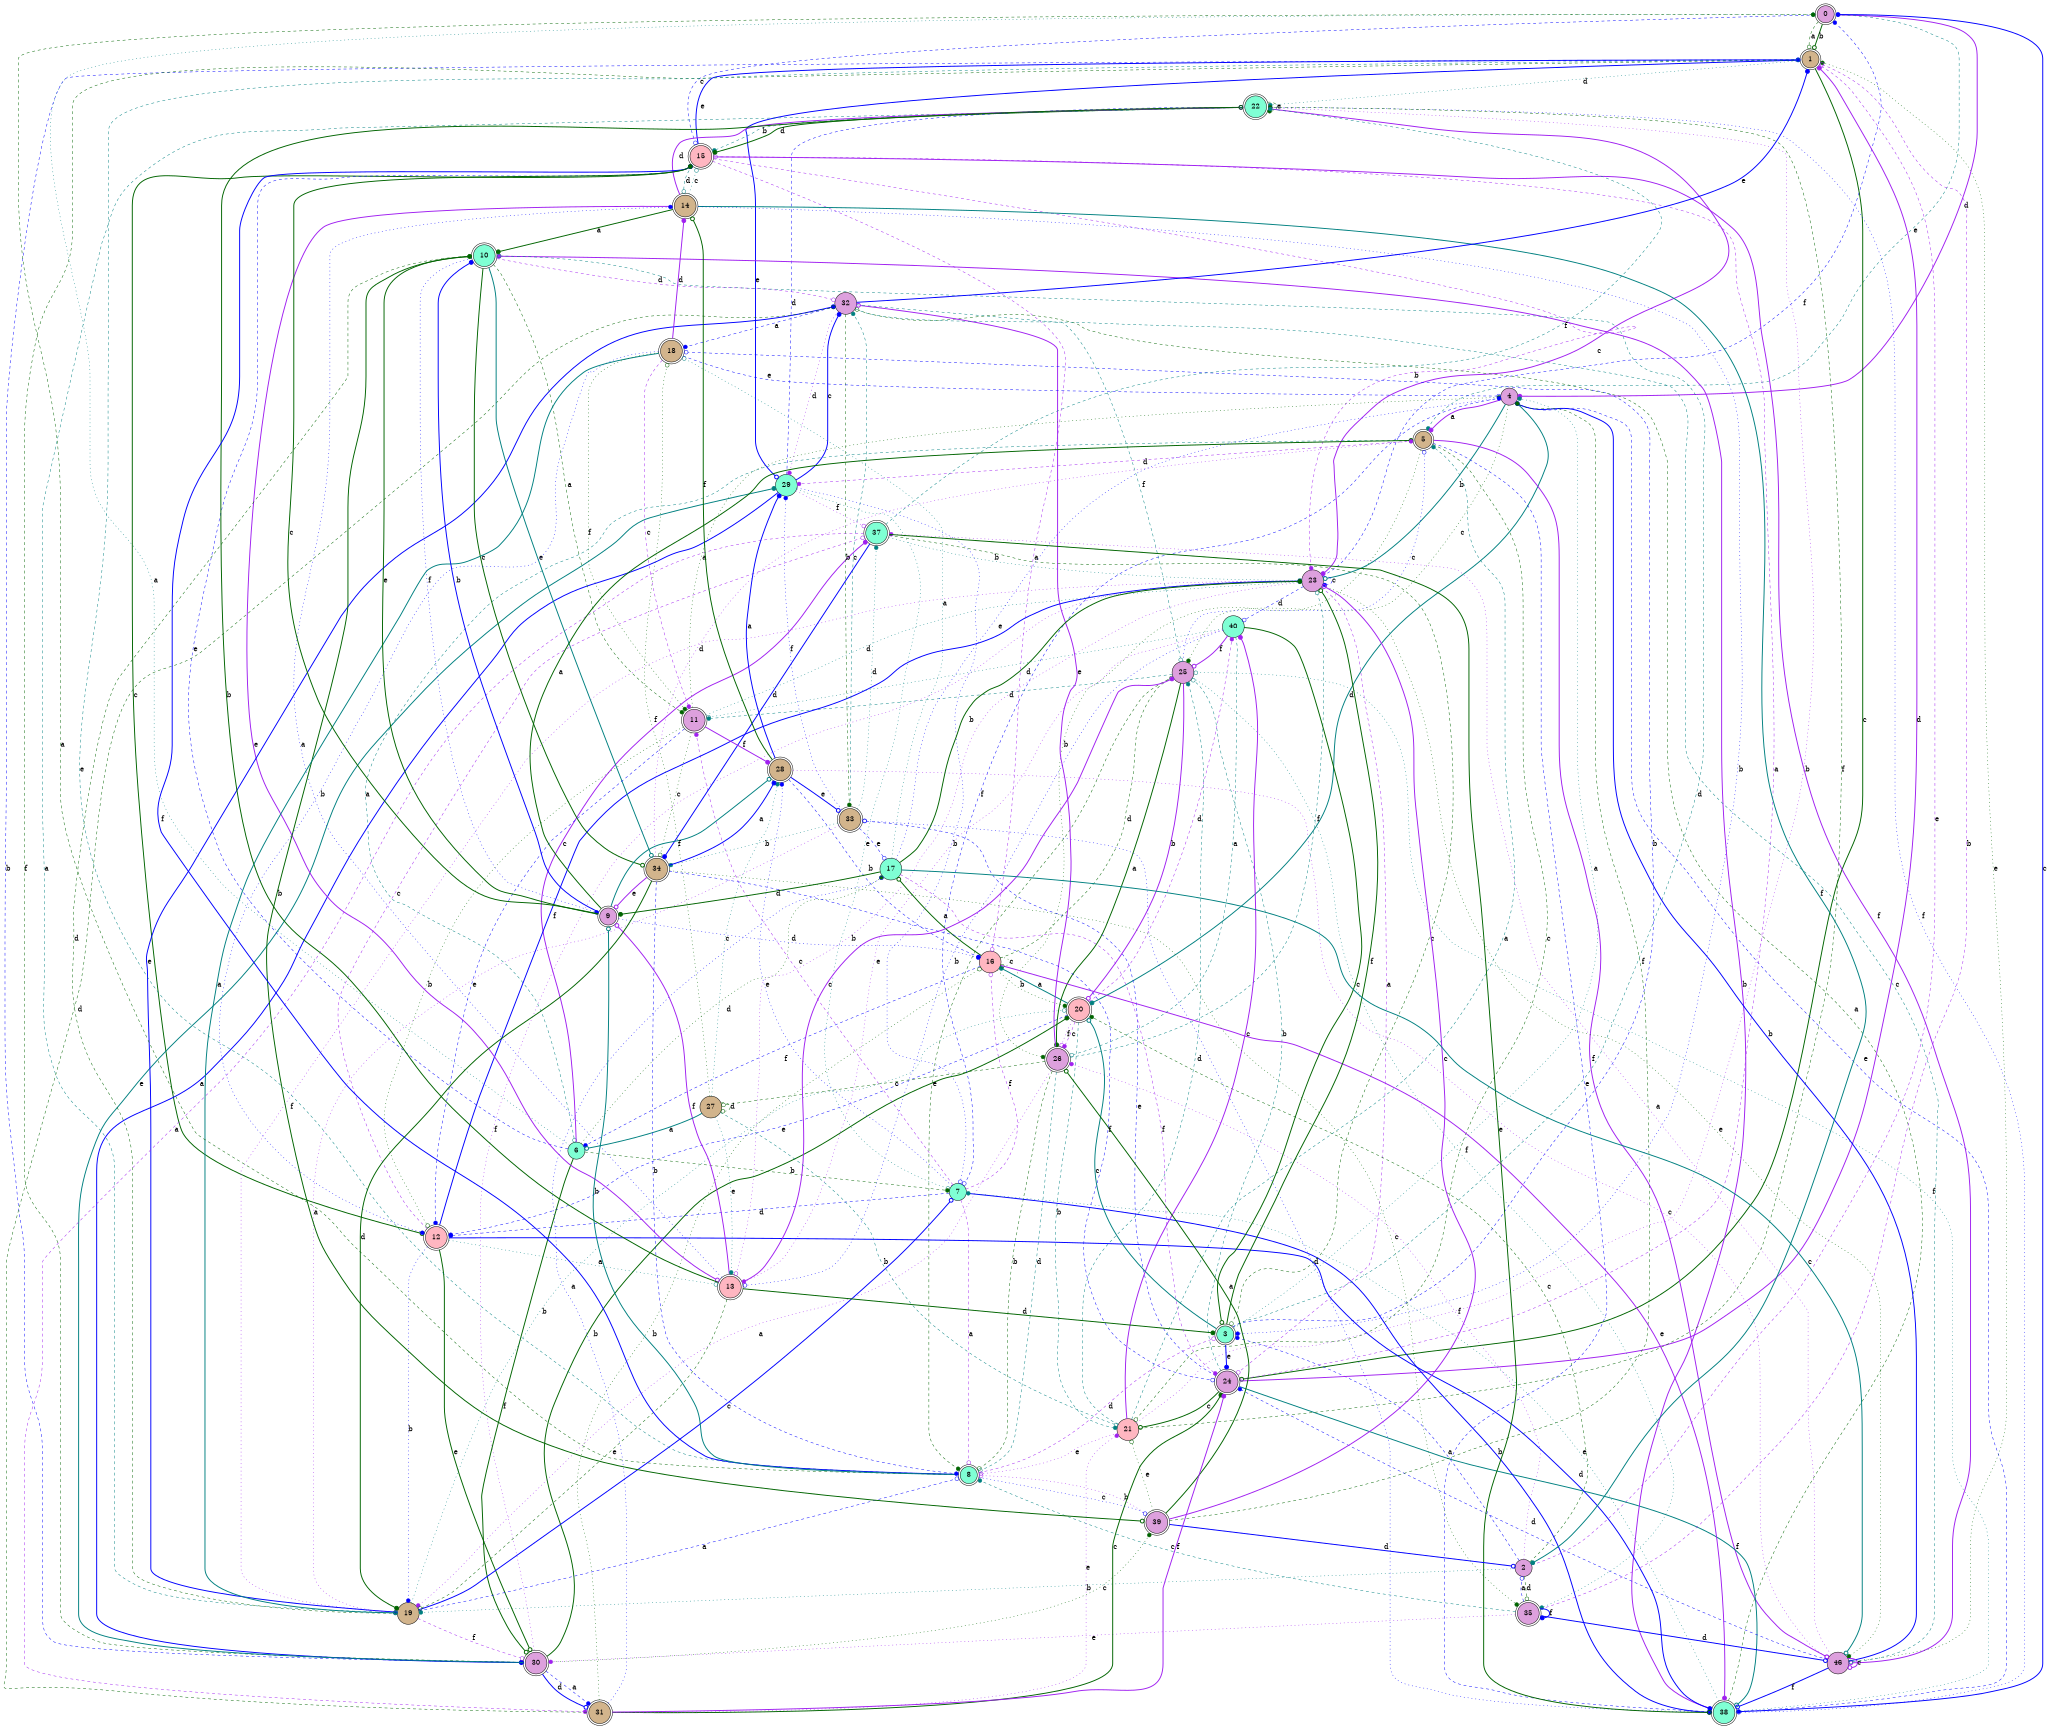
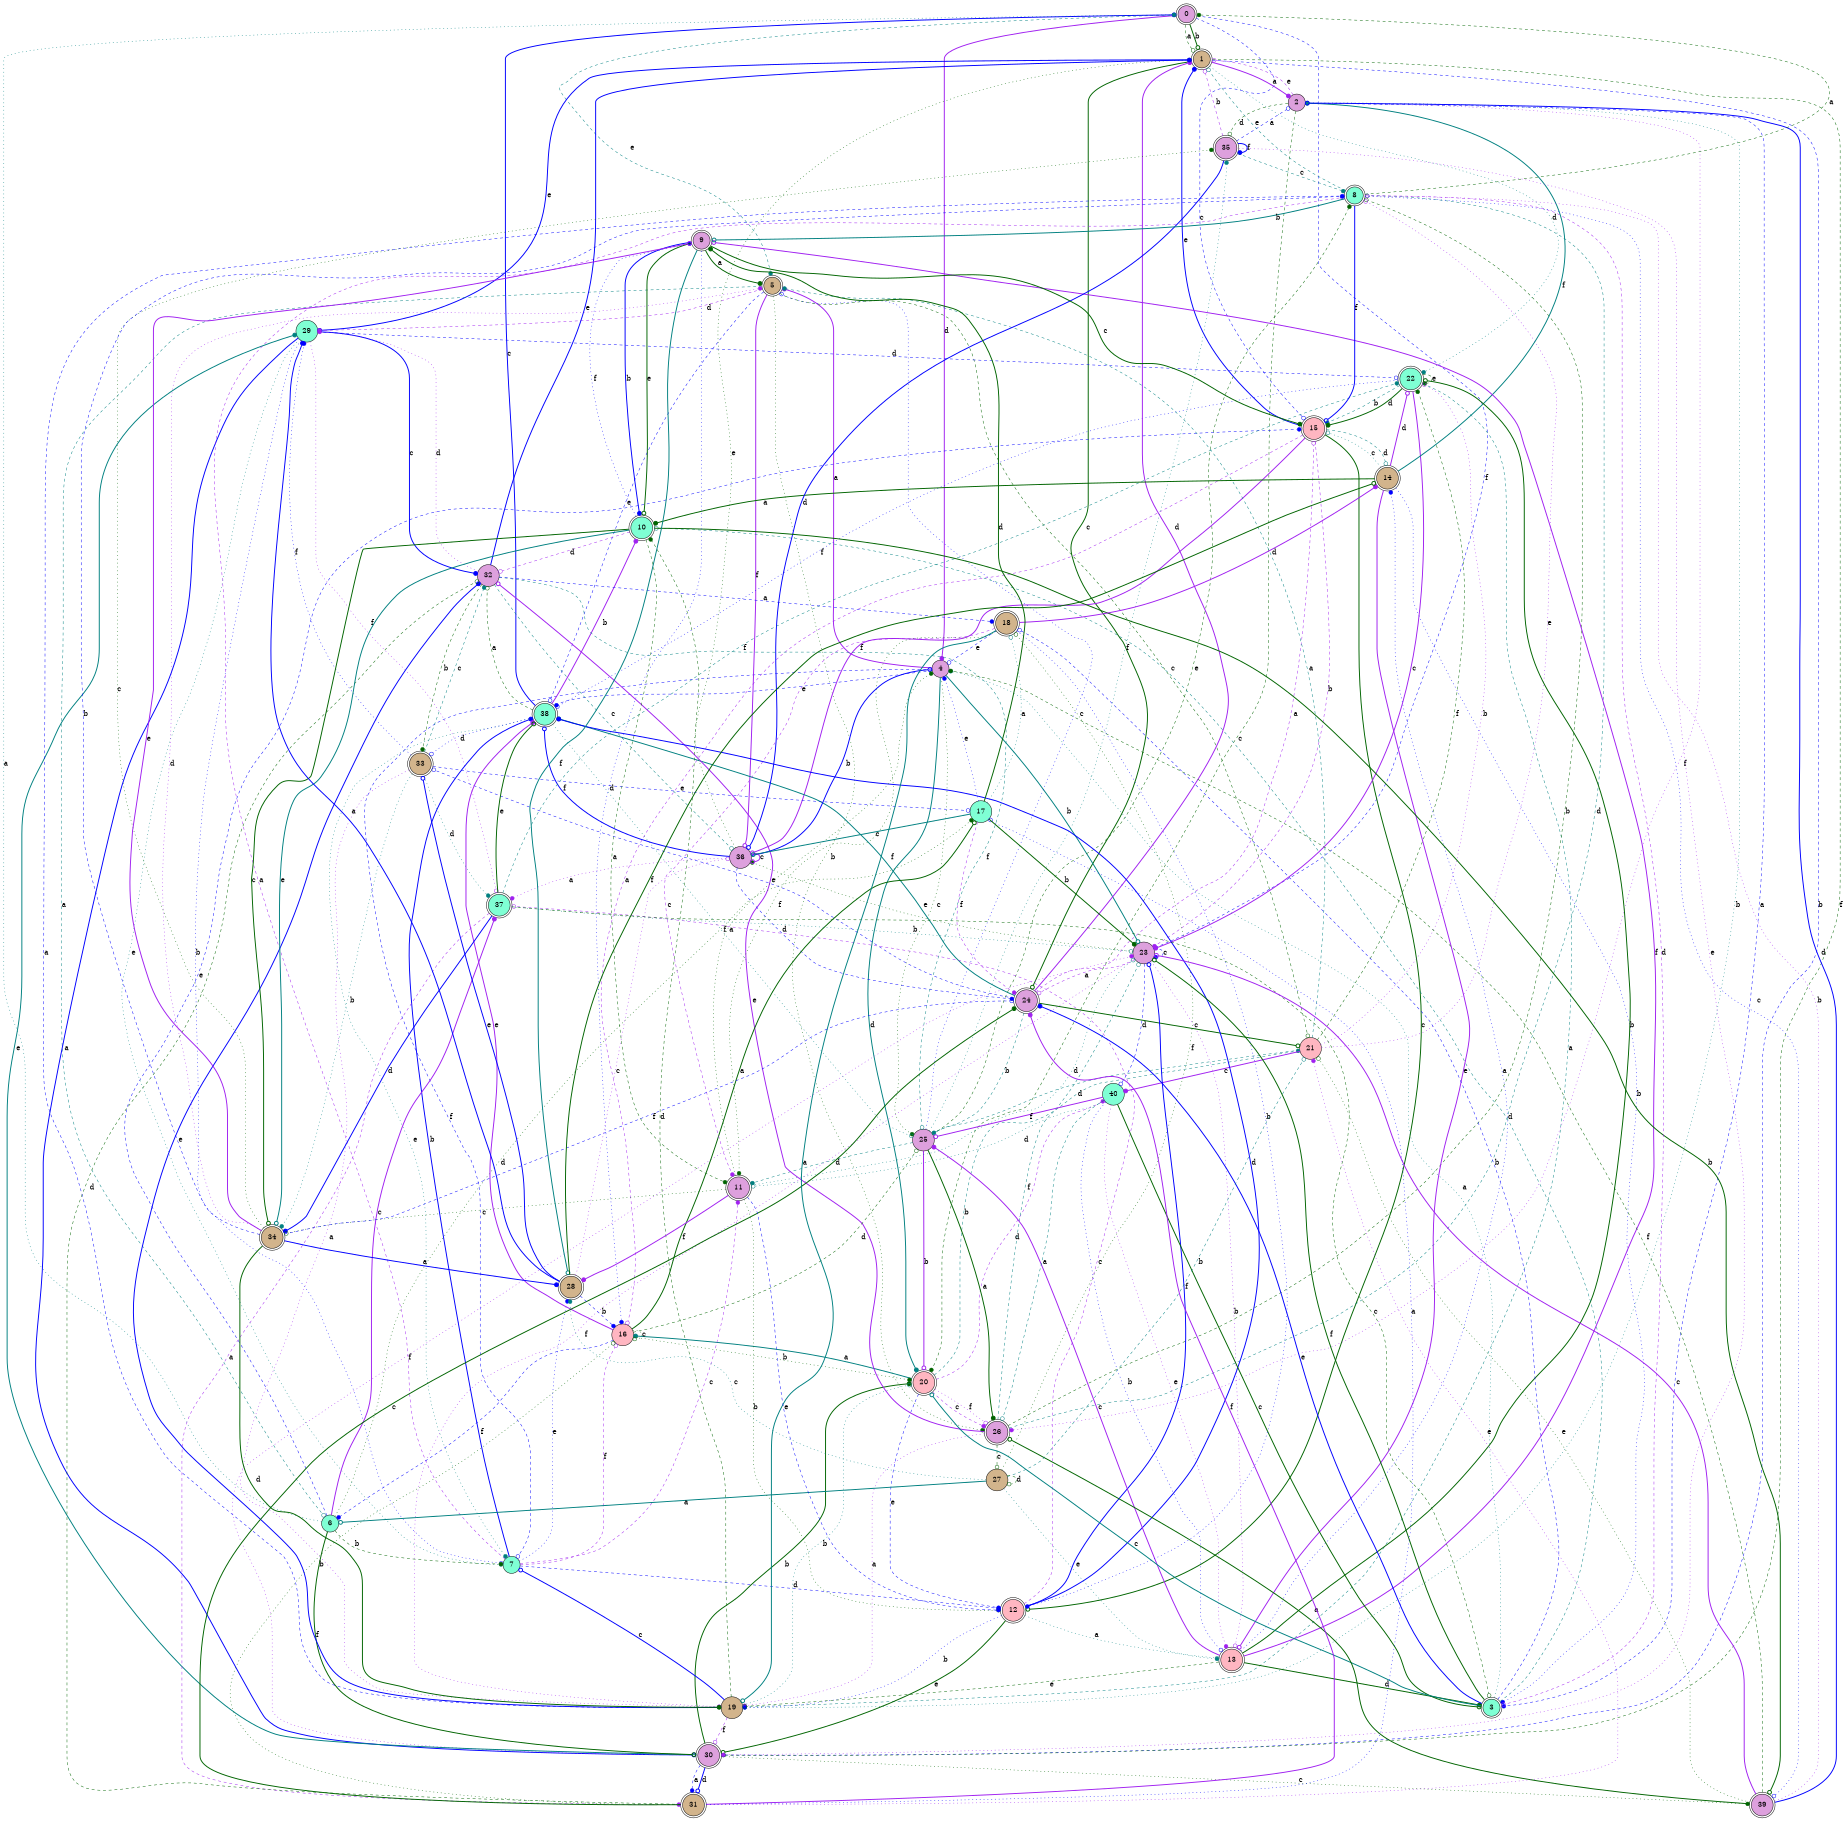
none -> (1251, 75)
(1645, 359) -> (1485, 467)
(1838, 1663) -> (741, 857)
